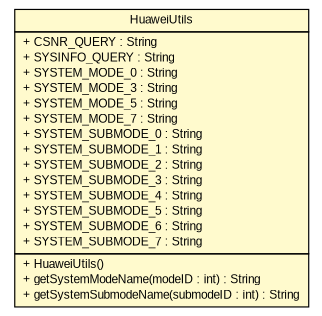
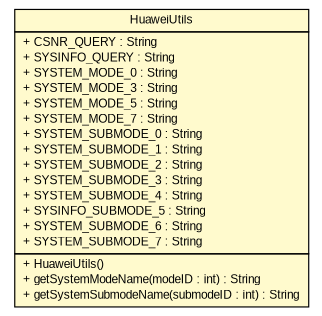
(113, 211) -> (115, 211)
